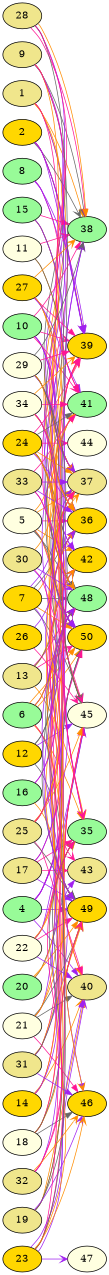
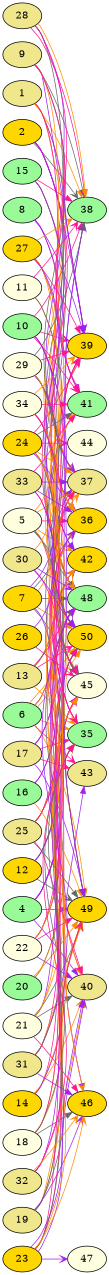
none -> (55, 641)
